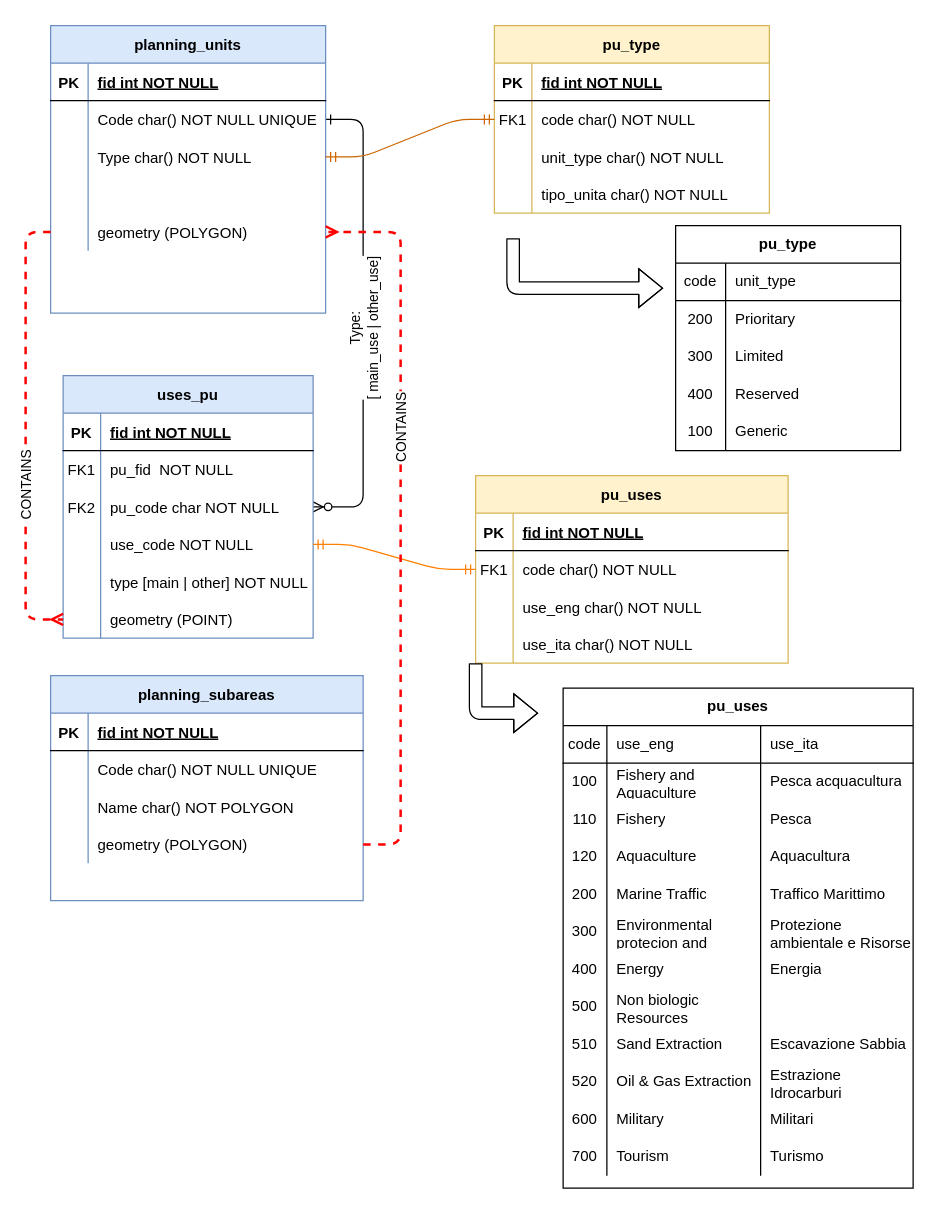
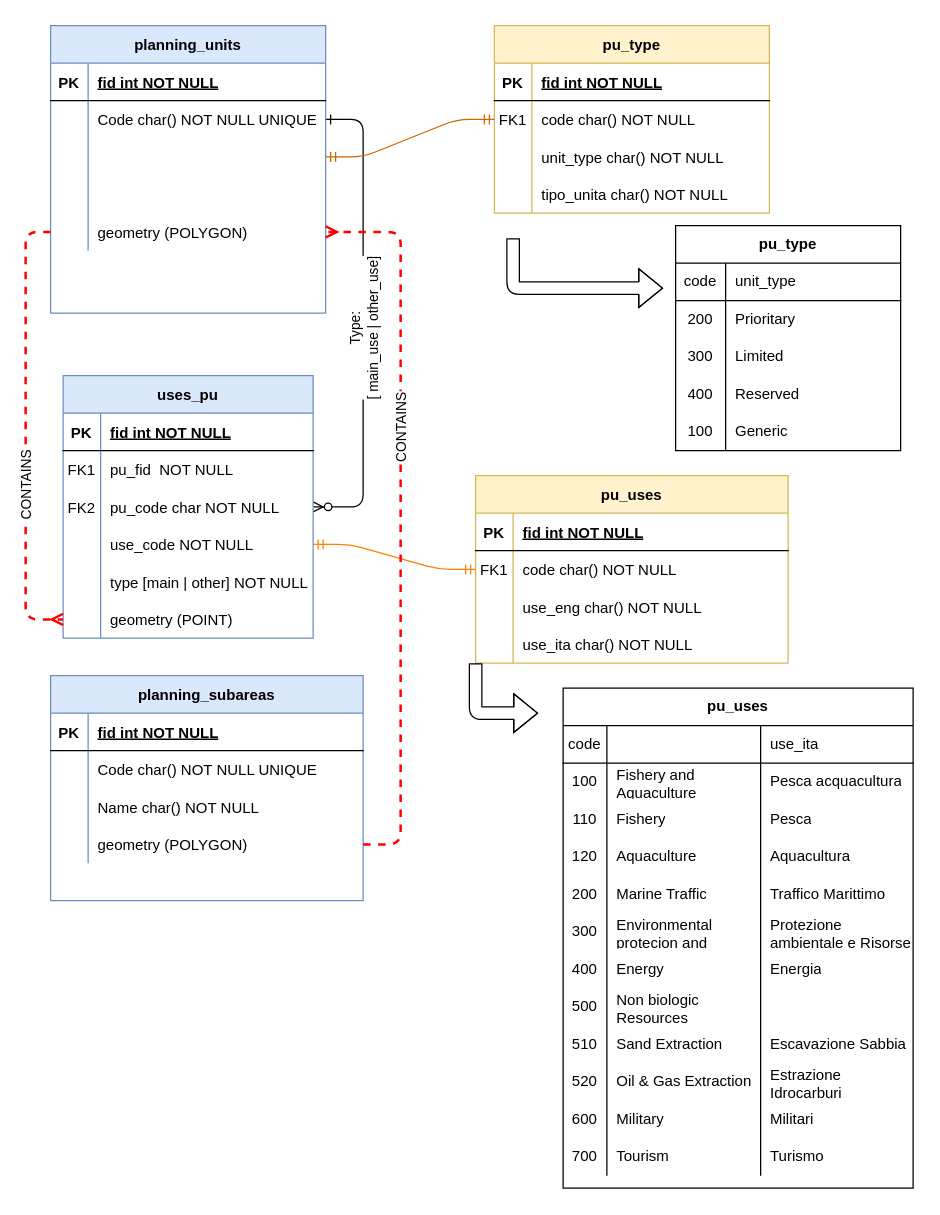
(207, 157) -> none
(684, 744) -> none
(188, 808) -> (176, 808)
